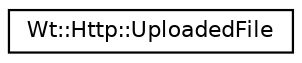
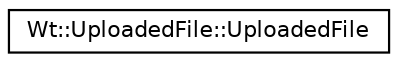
(151, 31) -> (199, 31)
